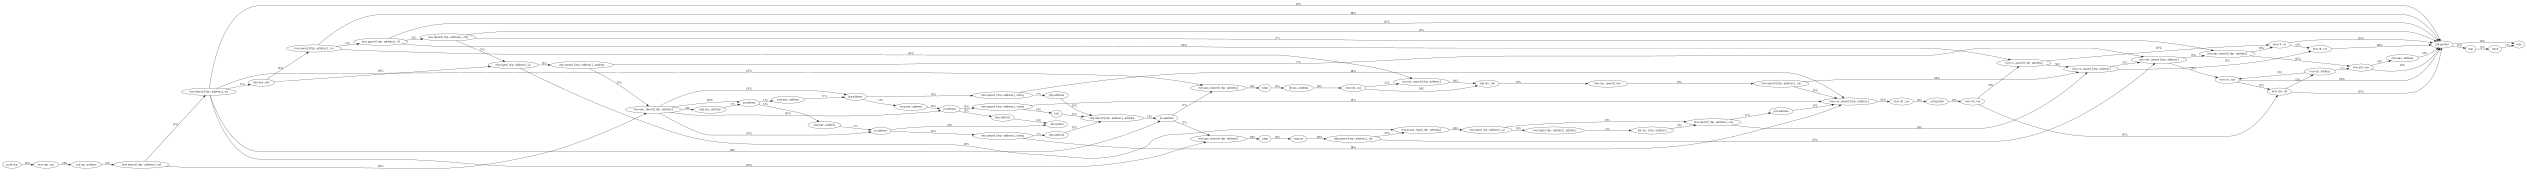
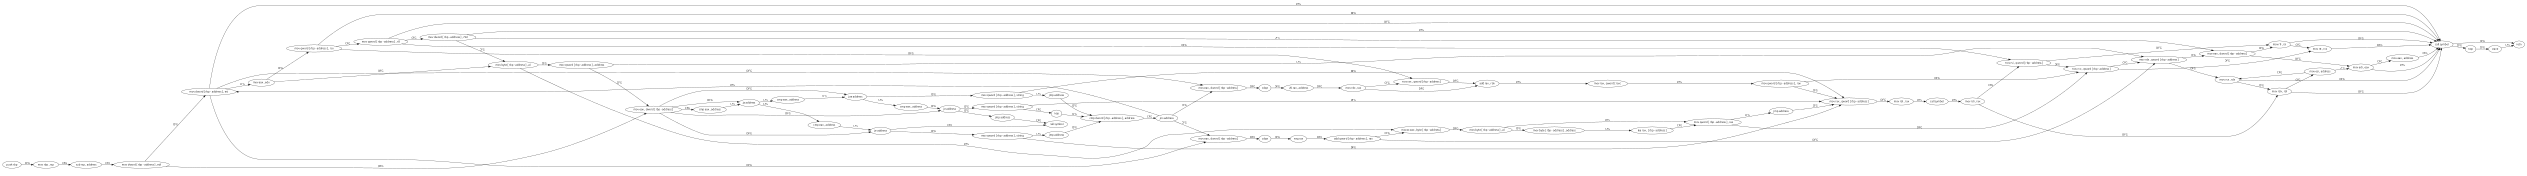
(672, 152) -> (701, 87)
